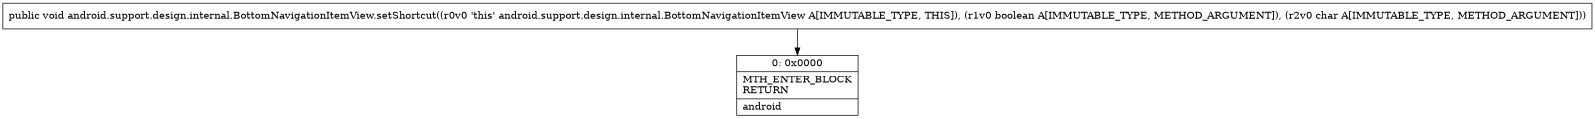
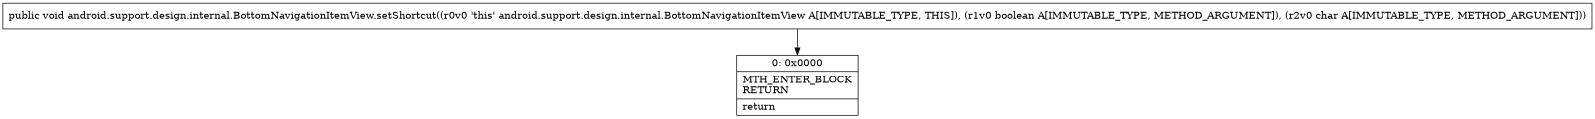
(762, 107) -> (759, 107)
